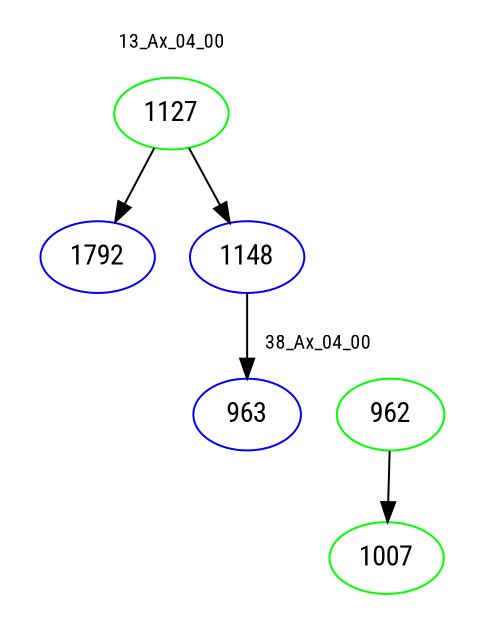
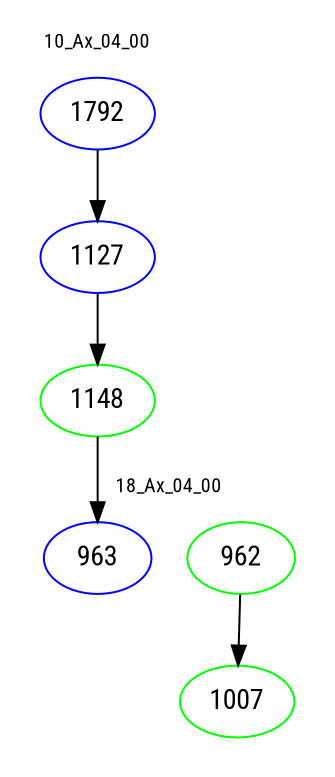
(172, 43) -> (98, 43)
(171, 114) -> (98, 257)
(139, 176) -> (98, 176)
(247, 257) -> (98, 401)
(319, 344) -> (169, 487)
